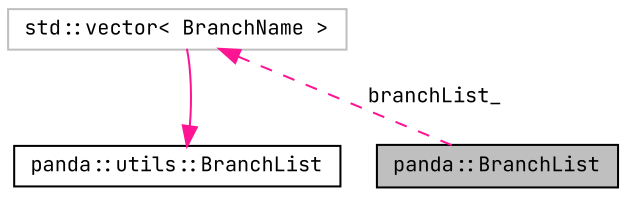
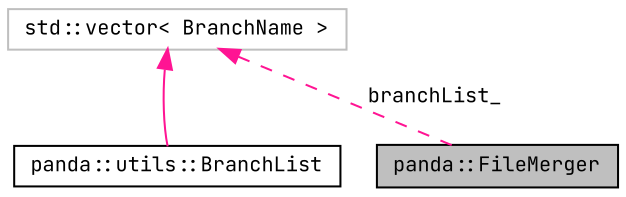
(191, 87) -> (164, 108)
(497, 166) -> (497, 166)
